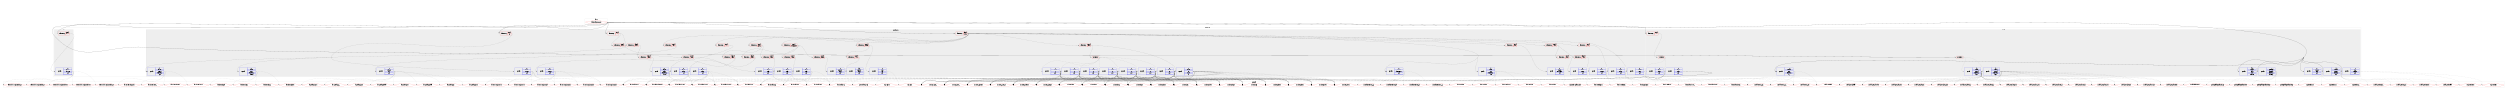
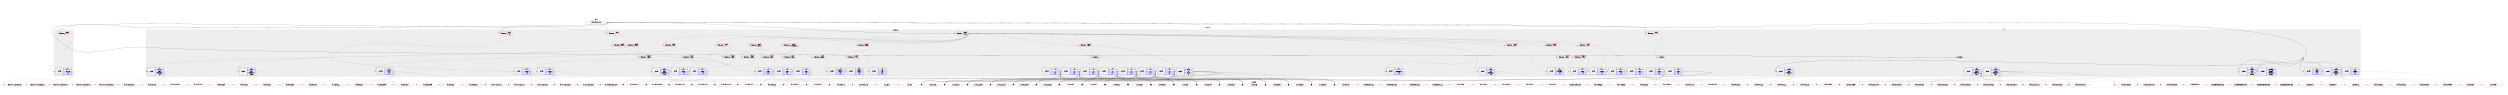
(611, 85) -> (611, 85)
(2103, 85) -> none
